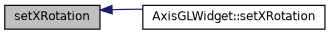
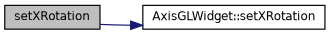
(127, 9) -> (115, 25)
